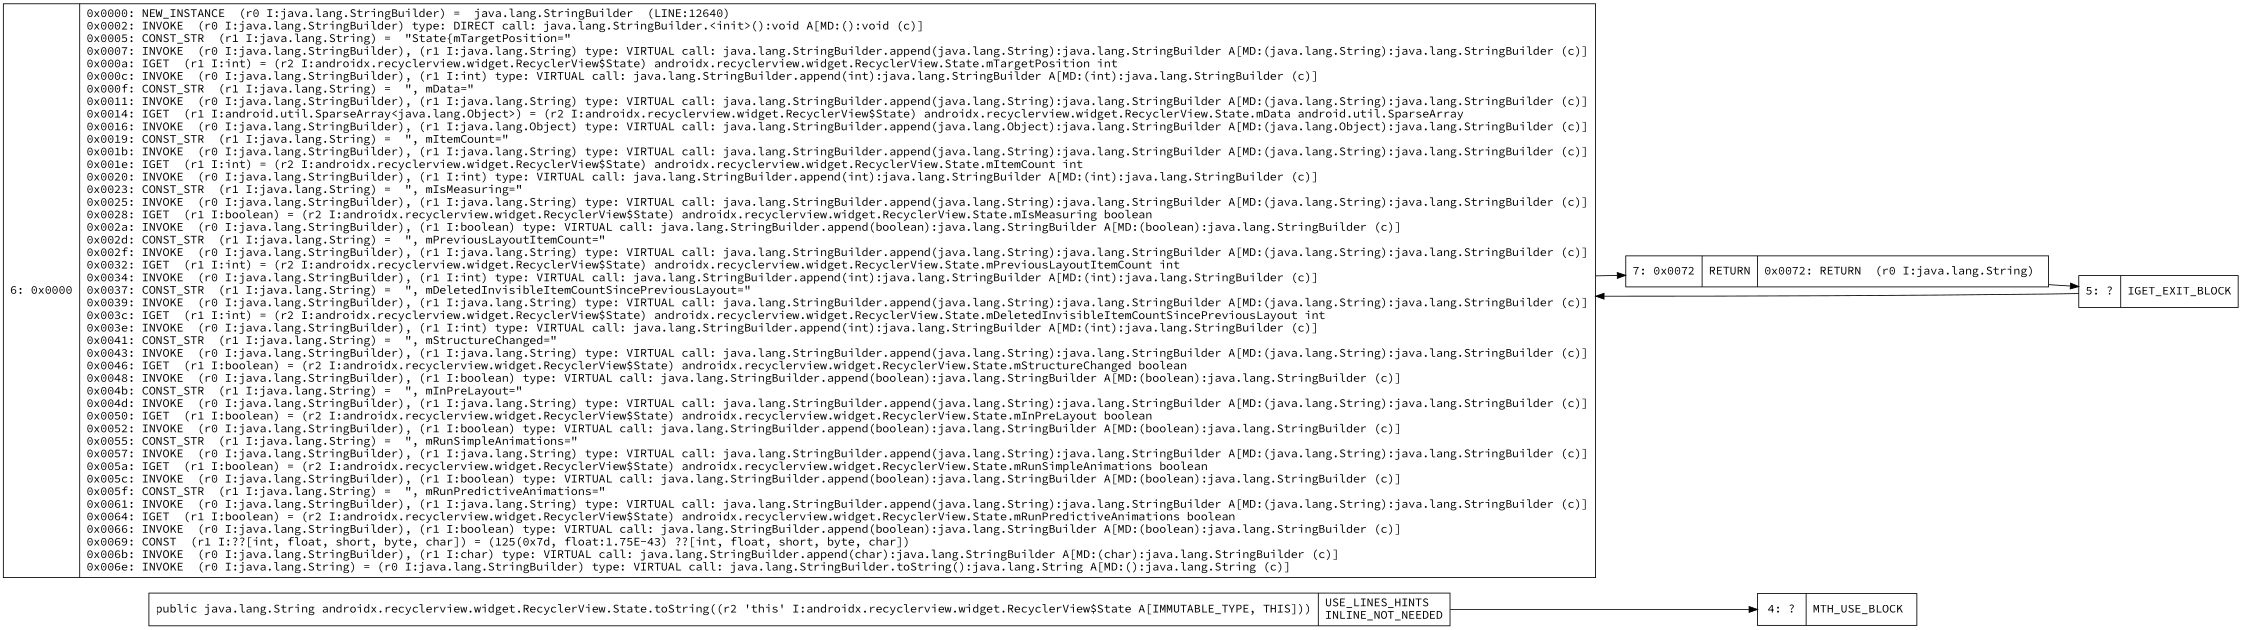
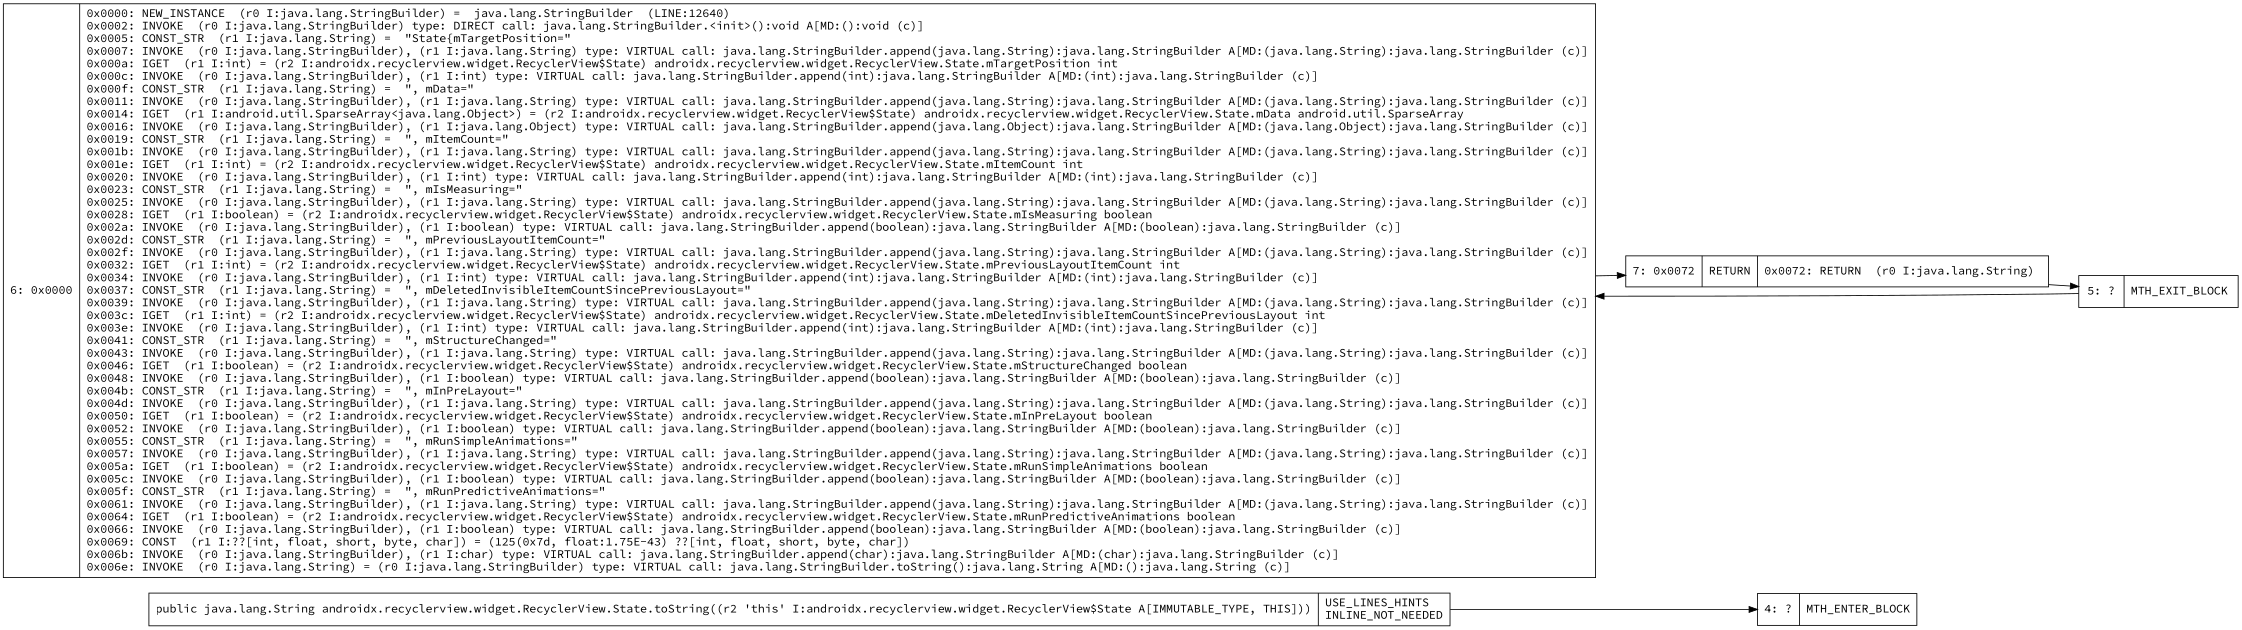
(2179, 291) -> (2179, 291)
(1858, 609) -> (1858, 609)
